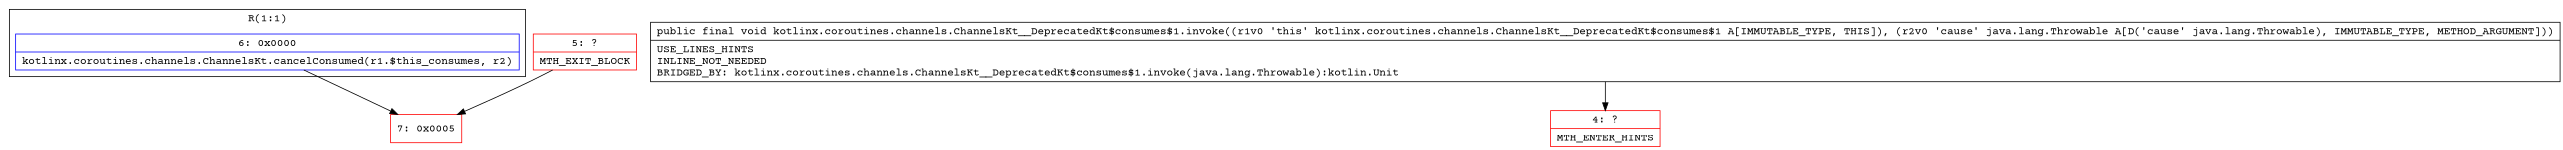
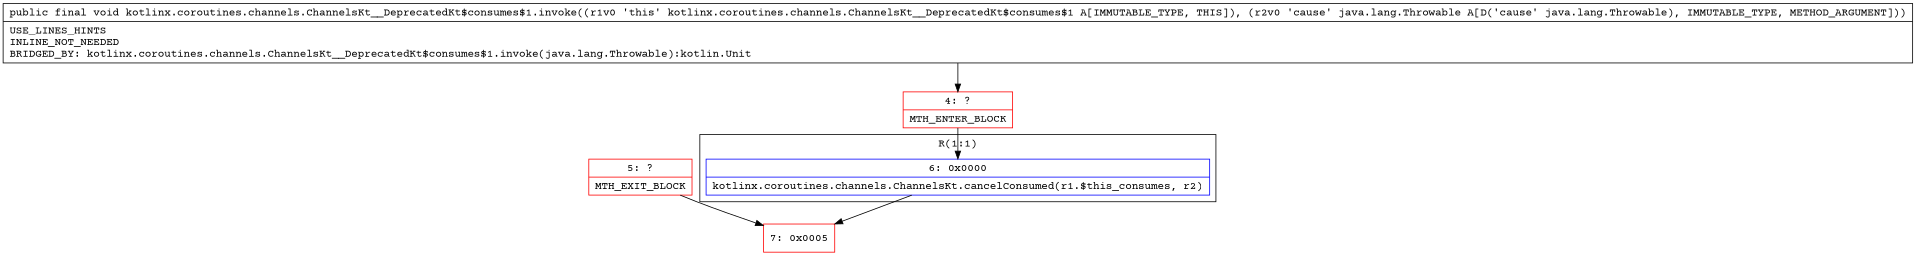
(1605, 137) -> (958, 118)
none -> (958, 139)
